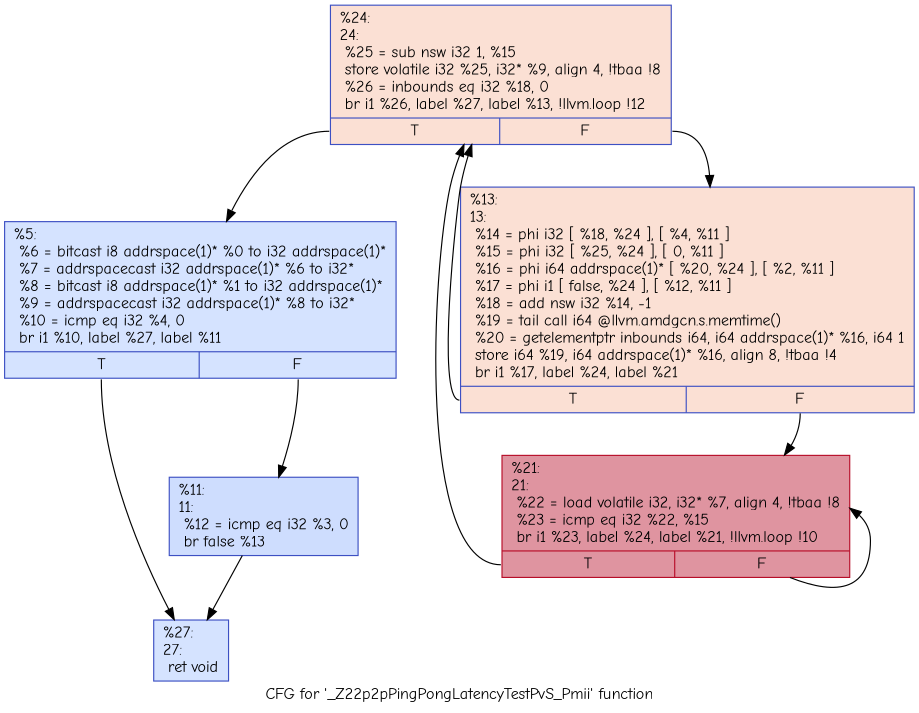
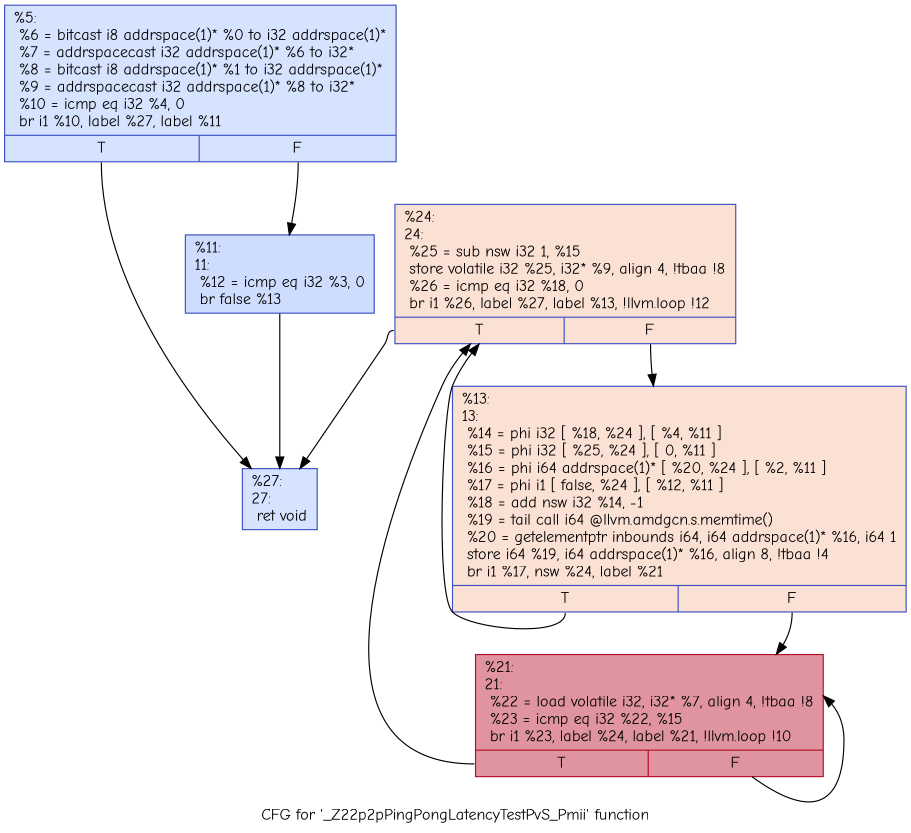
(444, 87) -> (495, 286)
(270, 157) -> (351, 394)
(574, 372) -> (562, 572)
